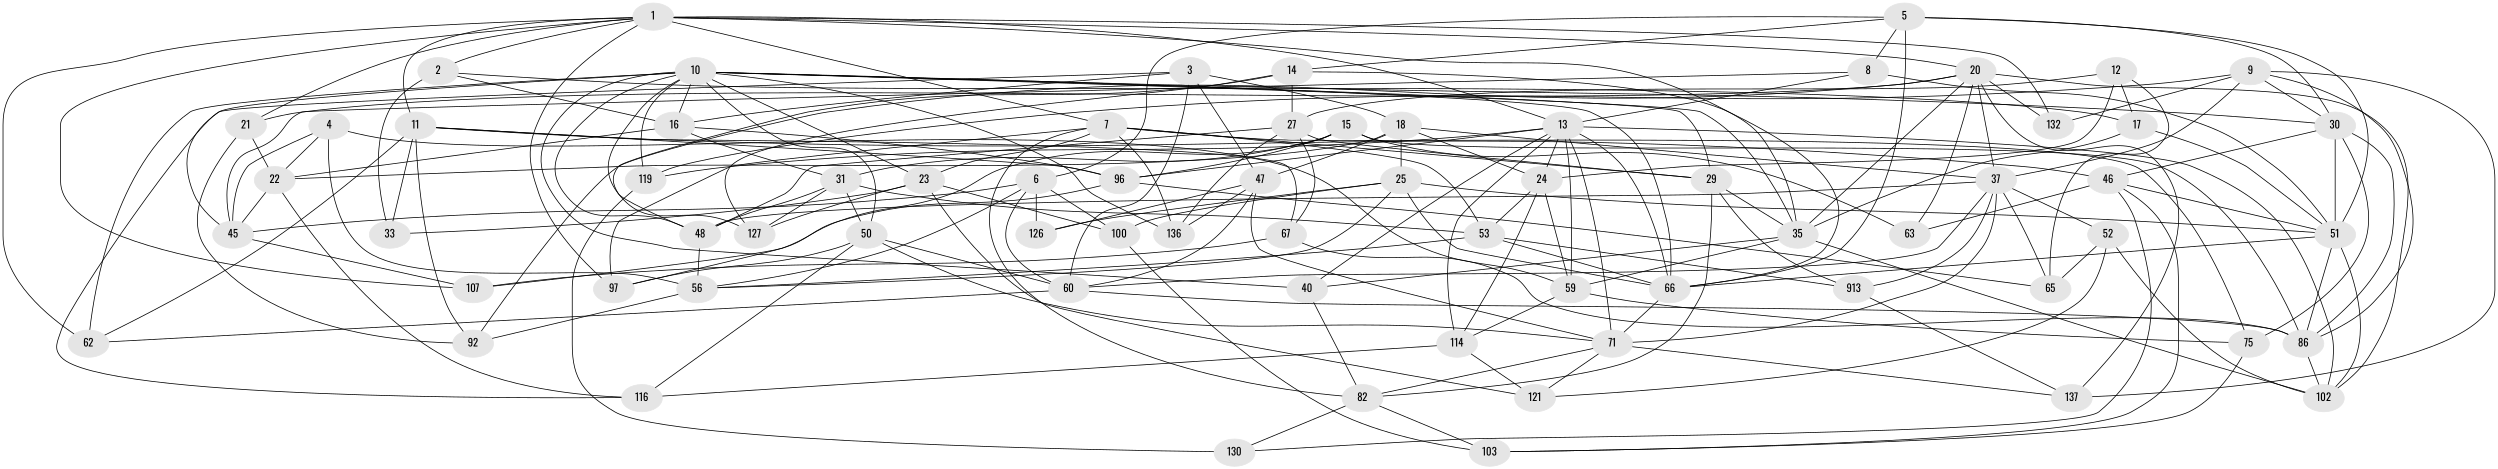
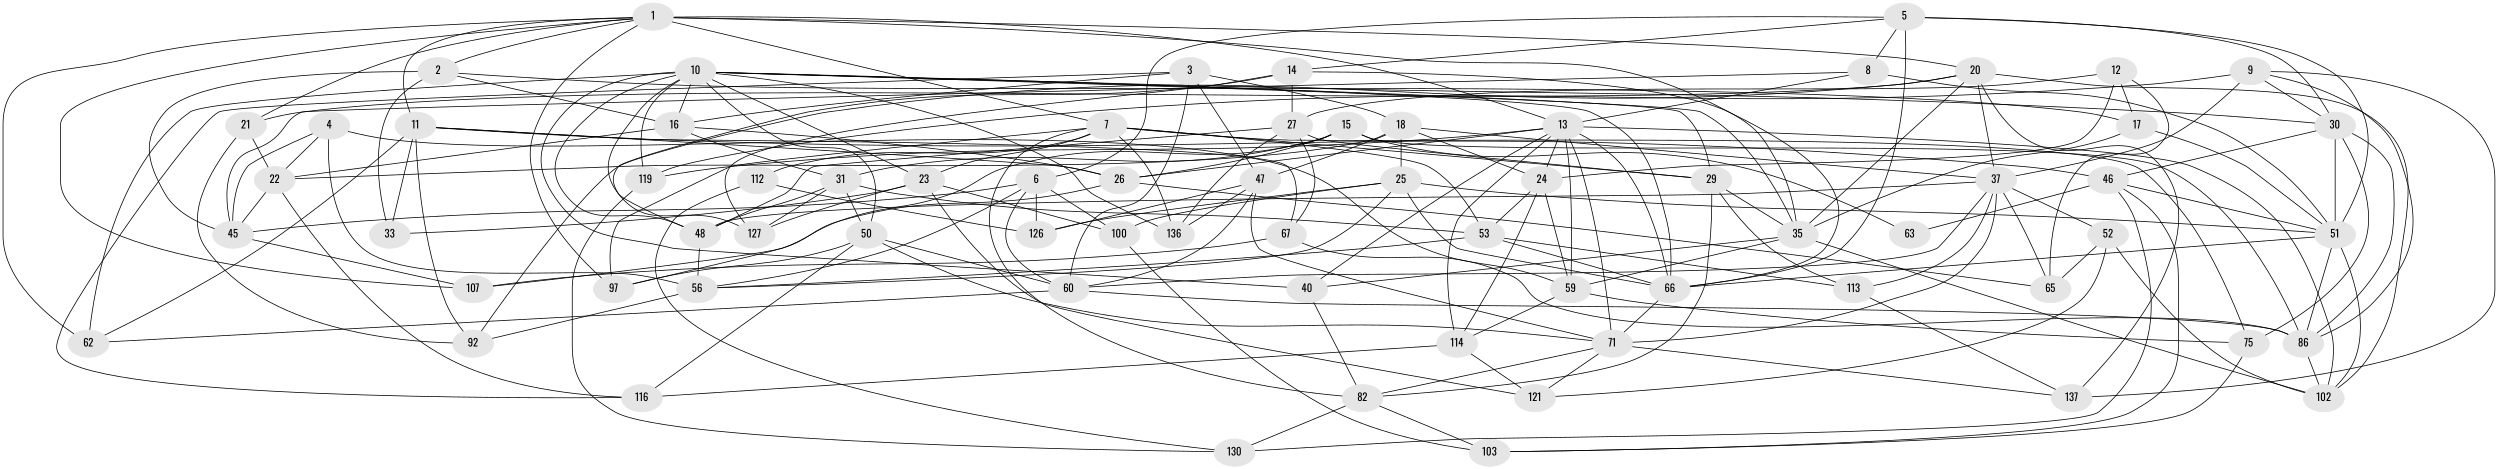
(379, 93) -> (214, 89)
(2054, 126) -> none
(1948, 166) -> none
none -> (758, 180)
(1120, 180) -> (1120, 180)
(1854, 289) -> (1854, 289)
